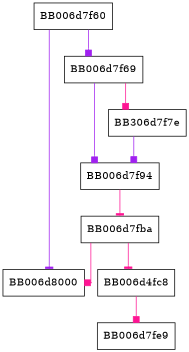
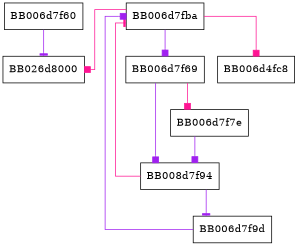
(88, 39) -> (165, 39)
(147, 123) -> (209, 123)
(120, 176) -> (180, 176)
none -> (232, 229)
(128, 254) -> (246, 16)
(44, 283) -> (44, 70)
(136, 336) -> none
